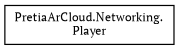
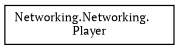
(89, 25) -> (89, 25)
